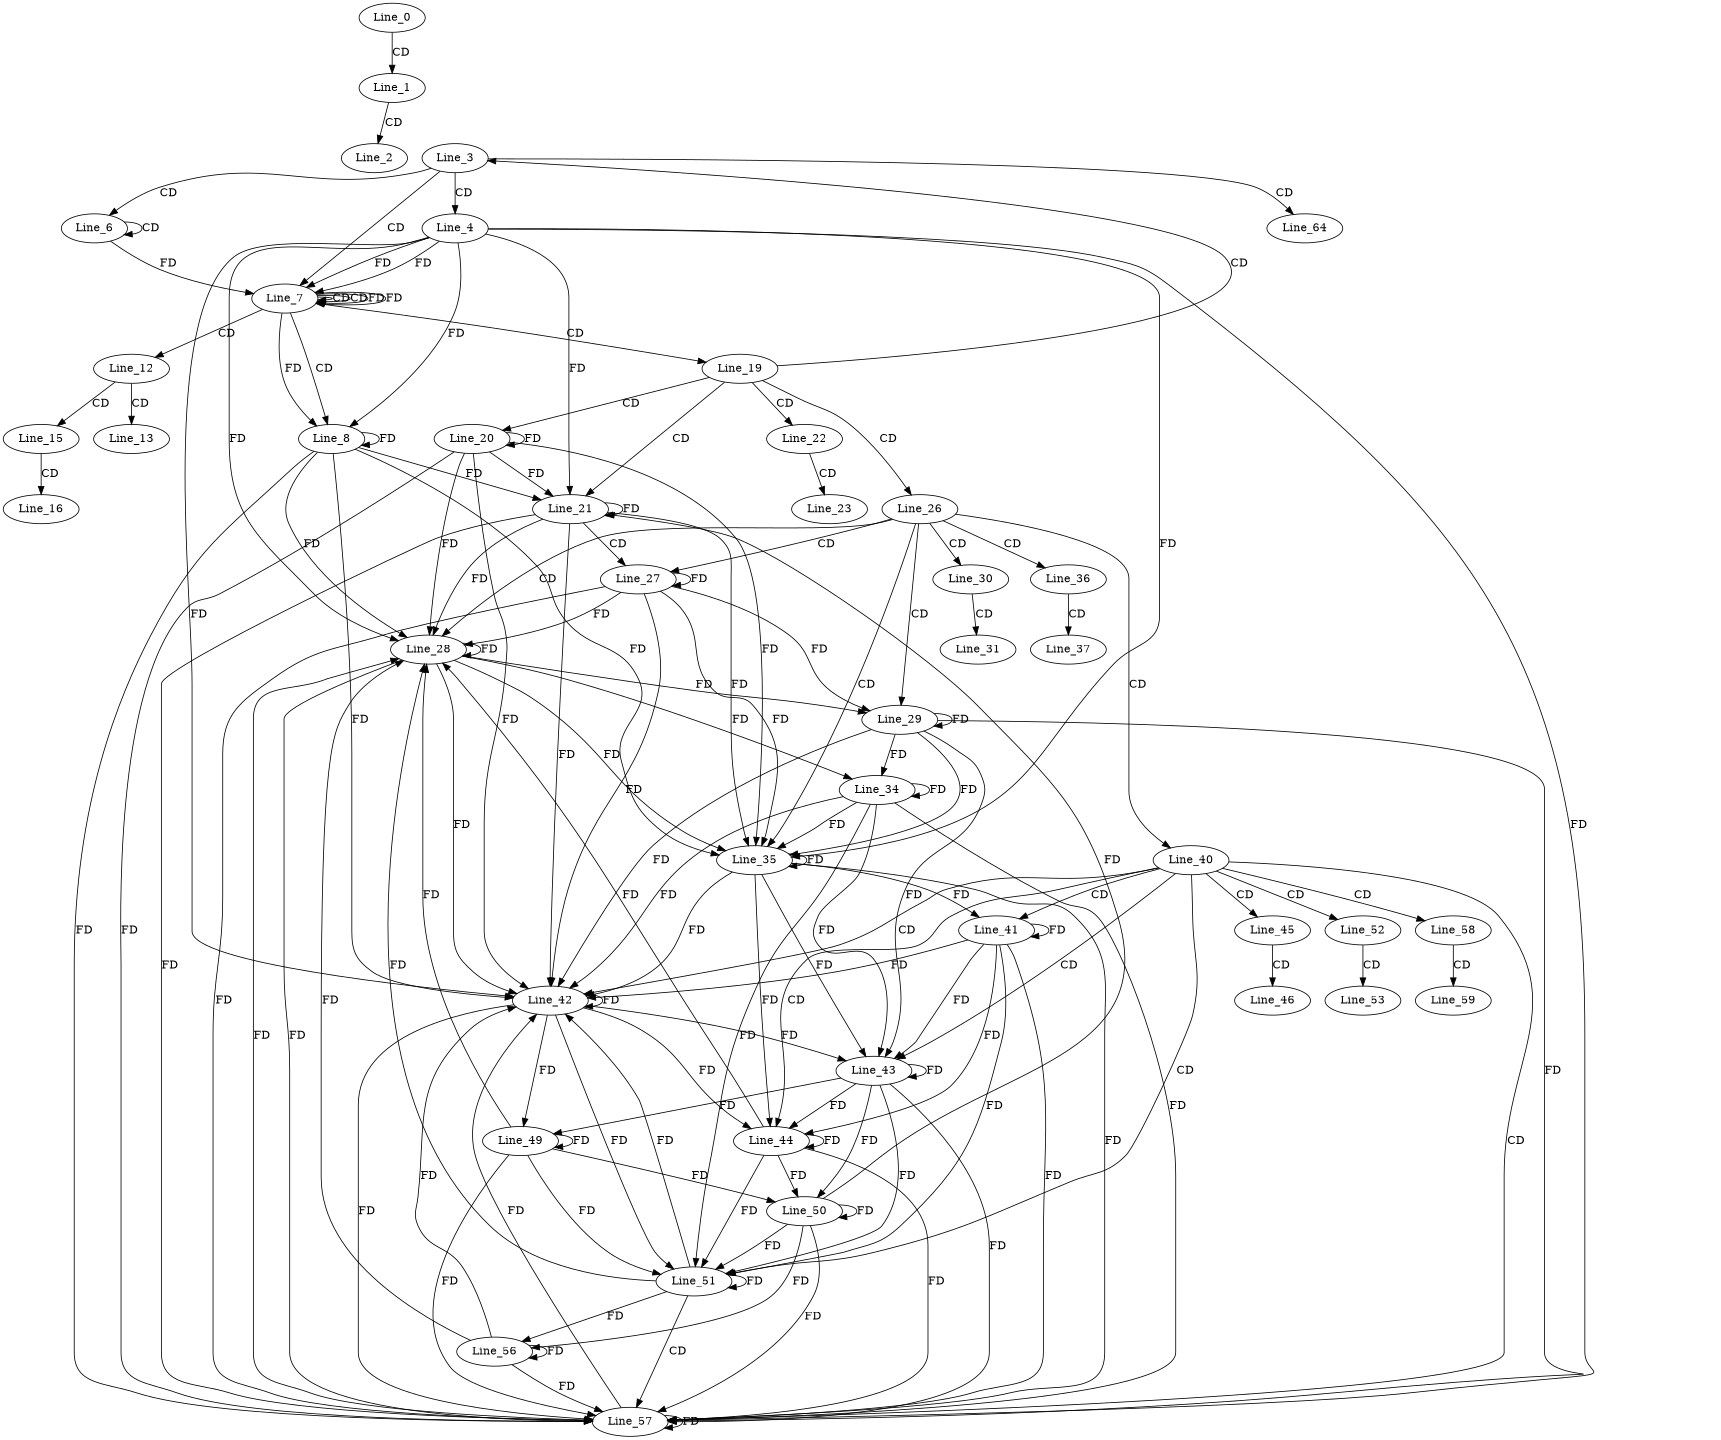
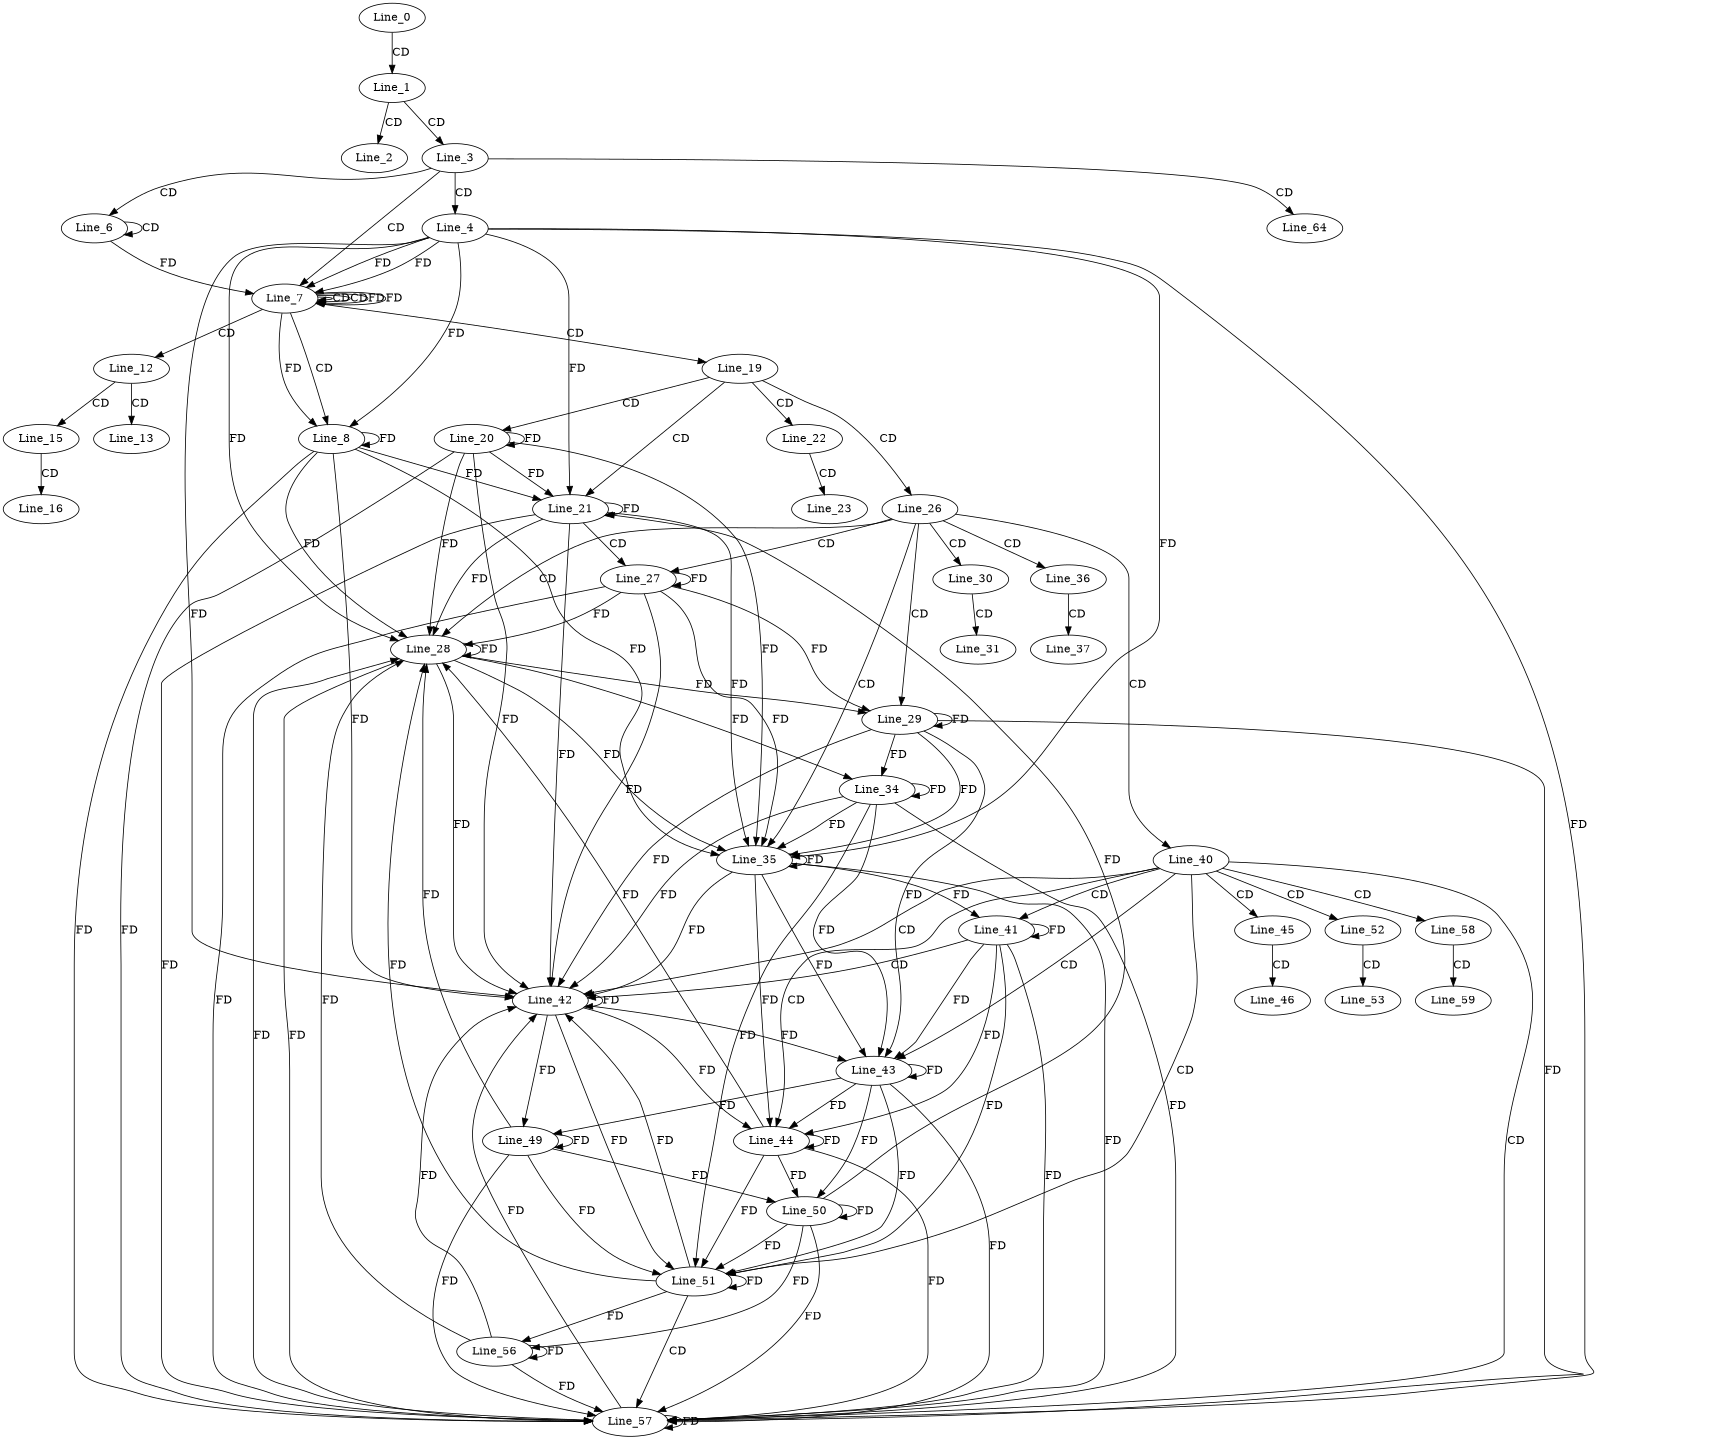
(1107, 219) -> (421, 120)
(900, 966) -> (900, 966)
(358, 1251) -> none
